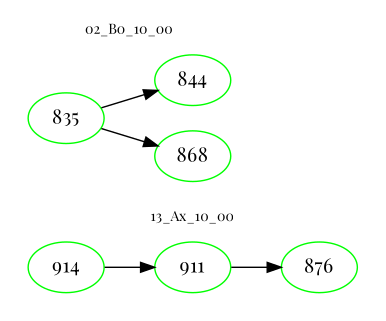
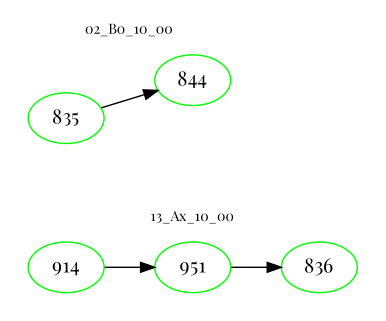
(193, 156) -> none
(193, 267) -> (193, 267)
(319, 267) -> (319, 267)
